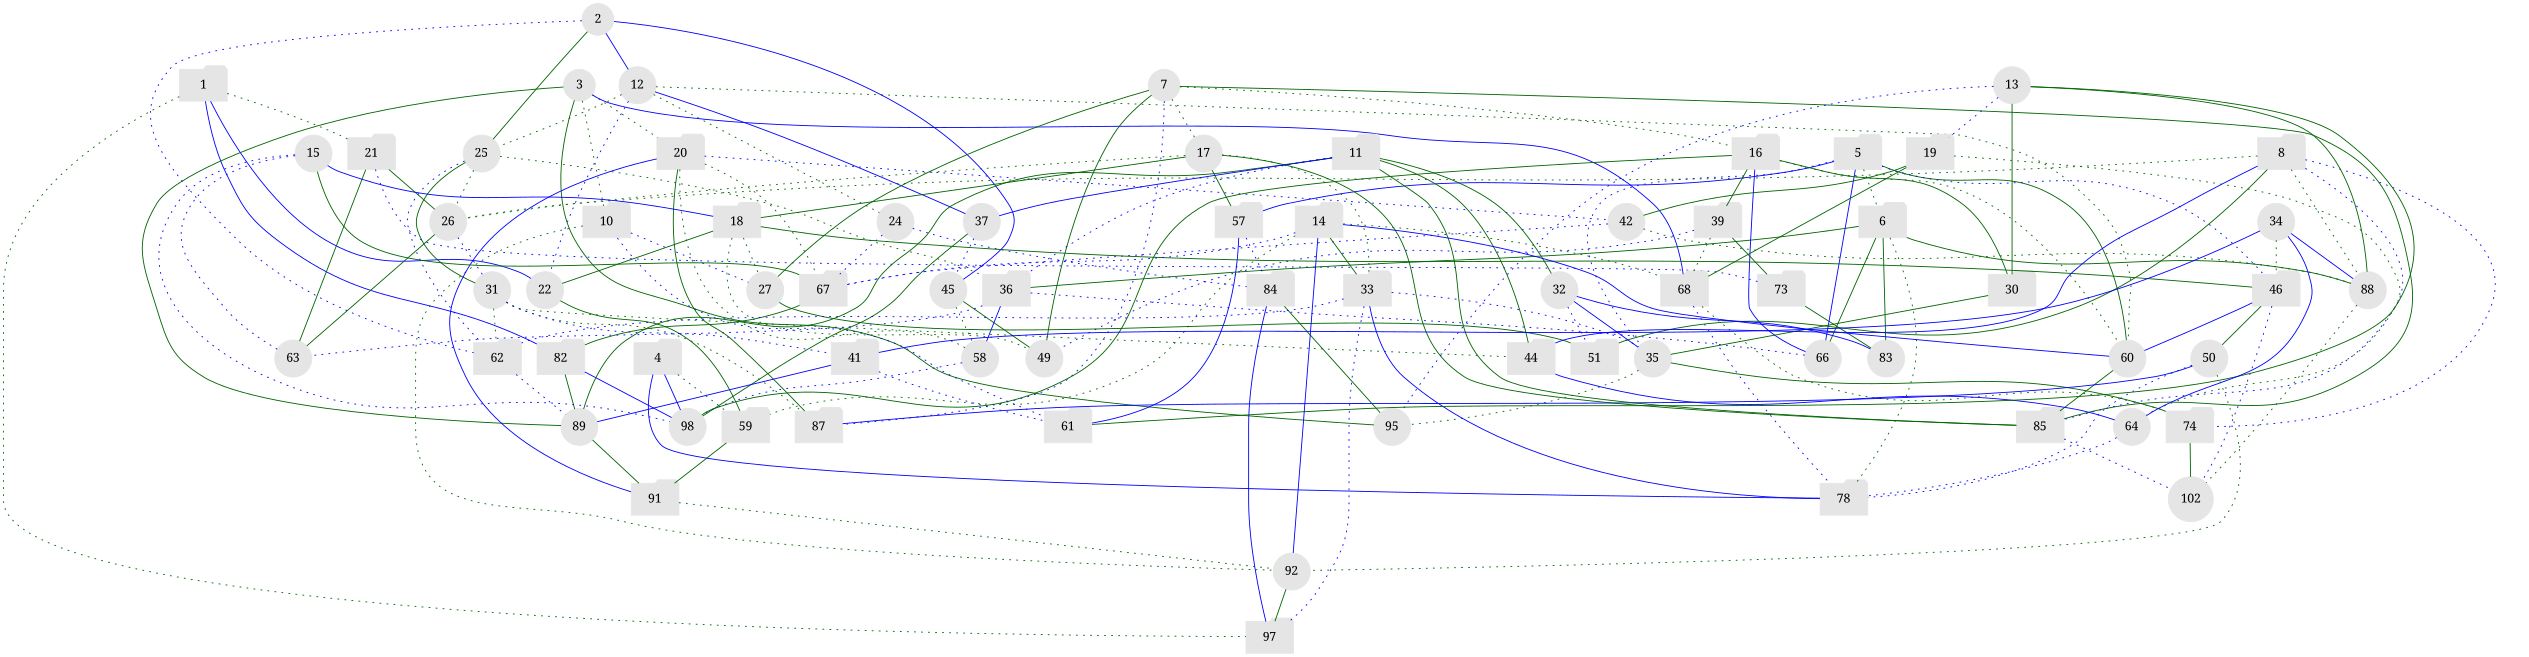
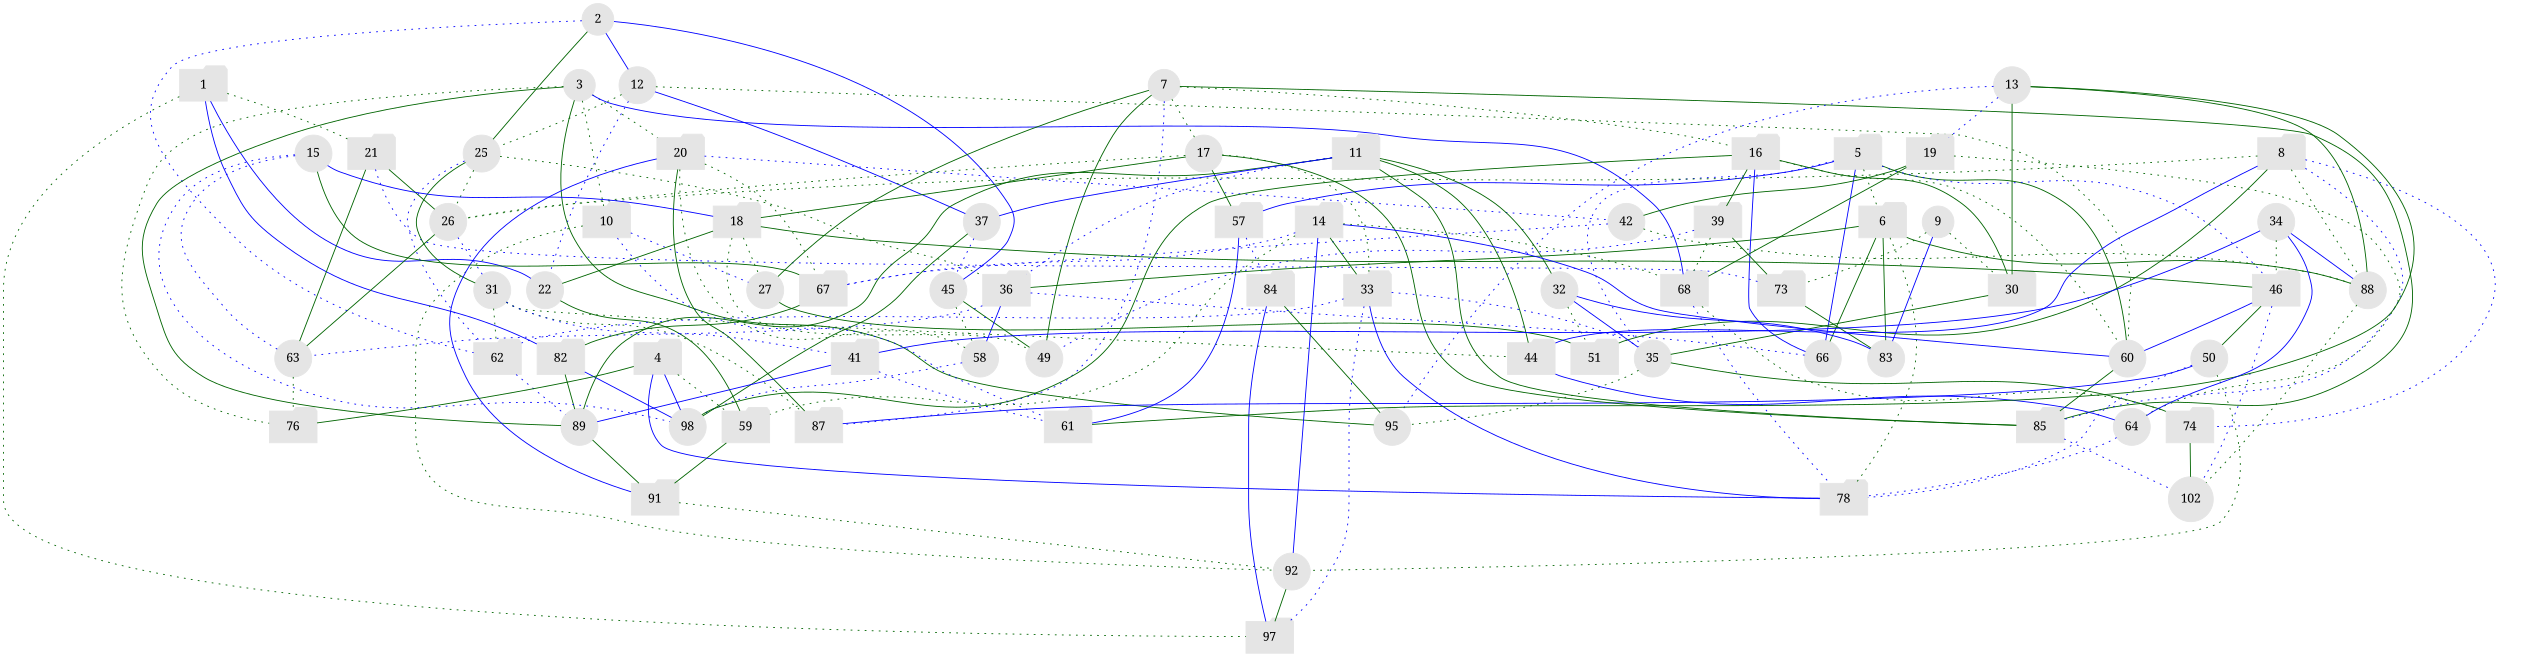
(896, 222) -> none
none -> (1938, 222)
(1573, 317) -> (1573, 317)
none -> (293, 427)
